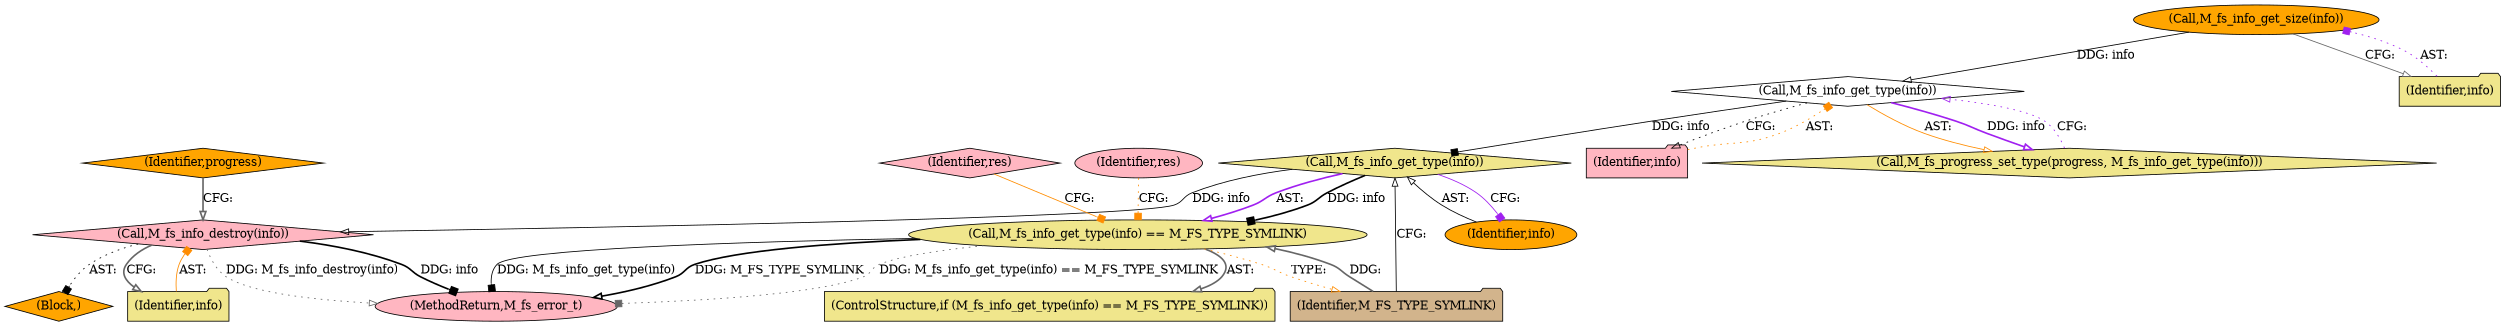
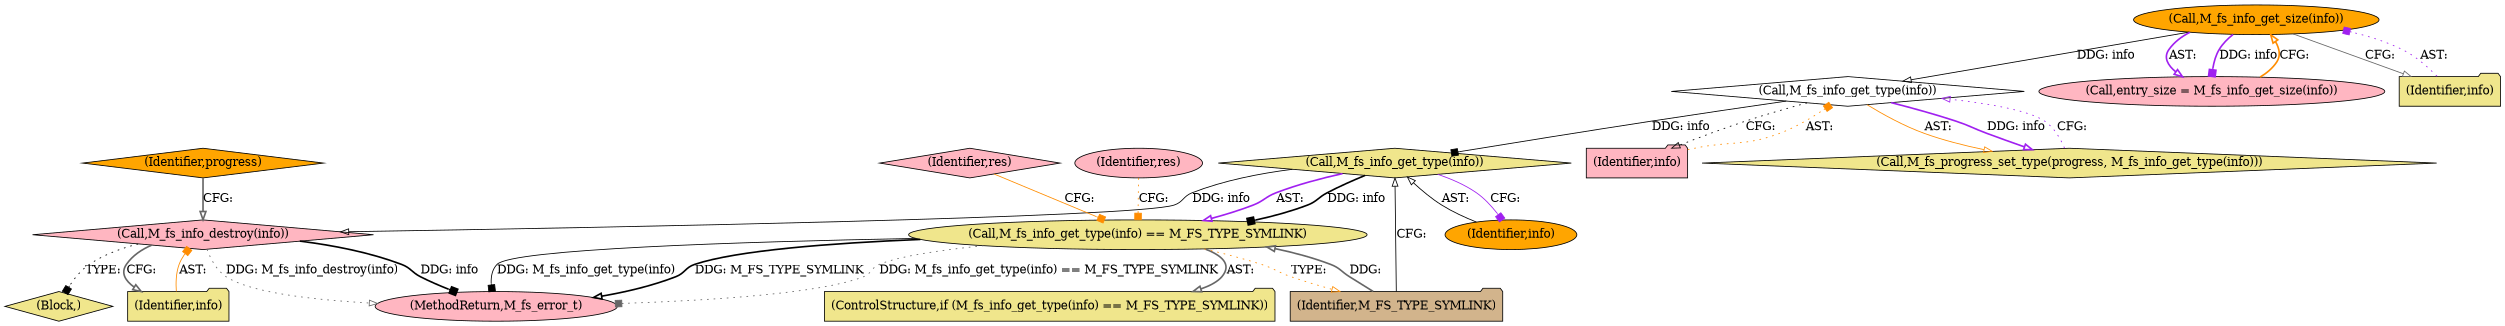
none -> (2212, 91)
(105, 271) -> (105, 271)
(59, 306) -> (59, 306)
